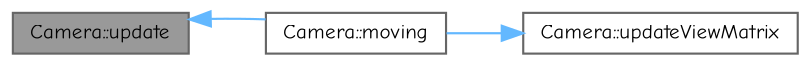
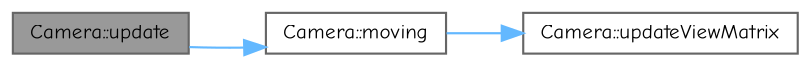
(238, 19) -> (216, 48)
